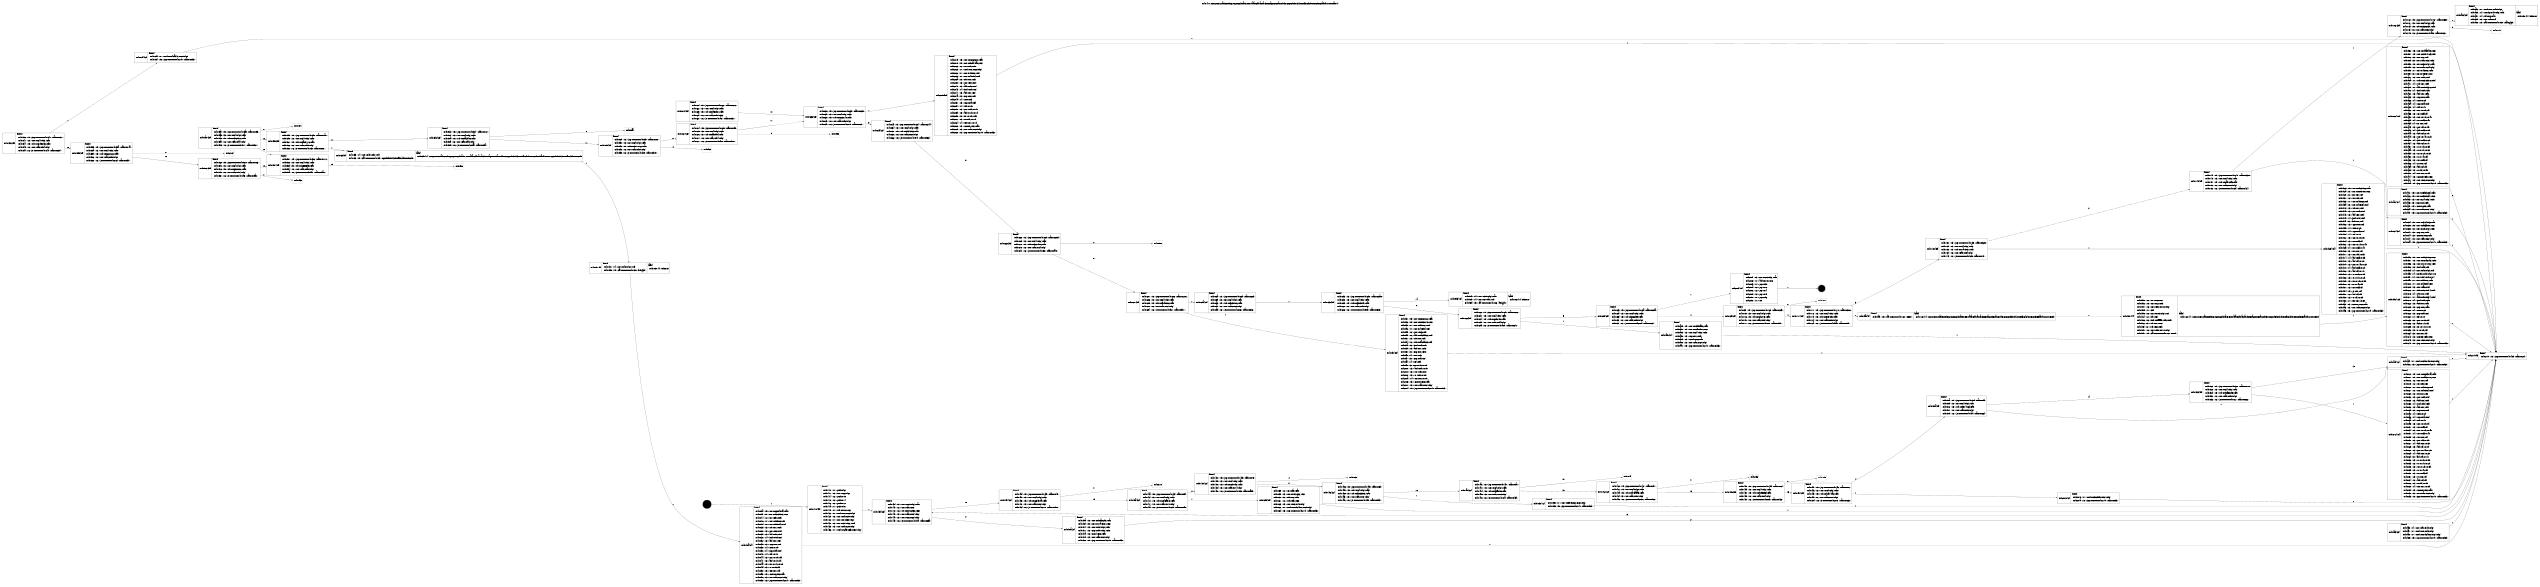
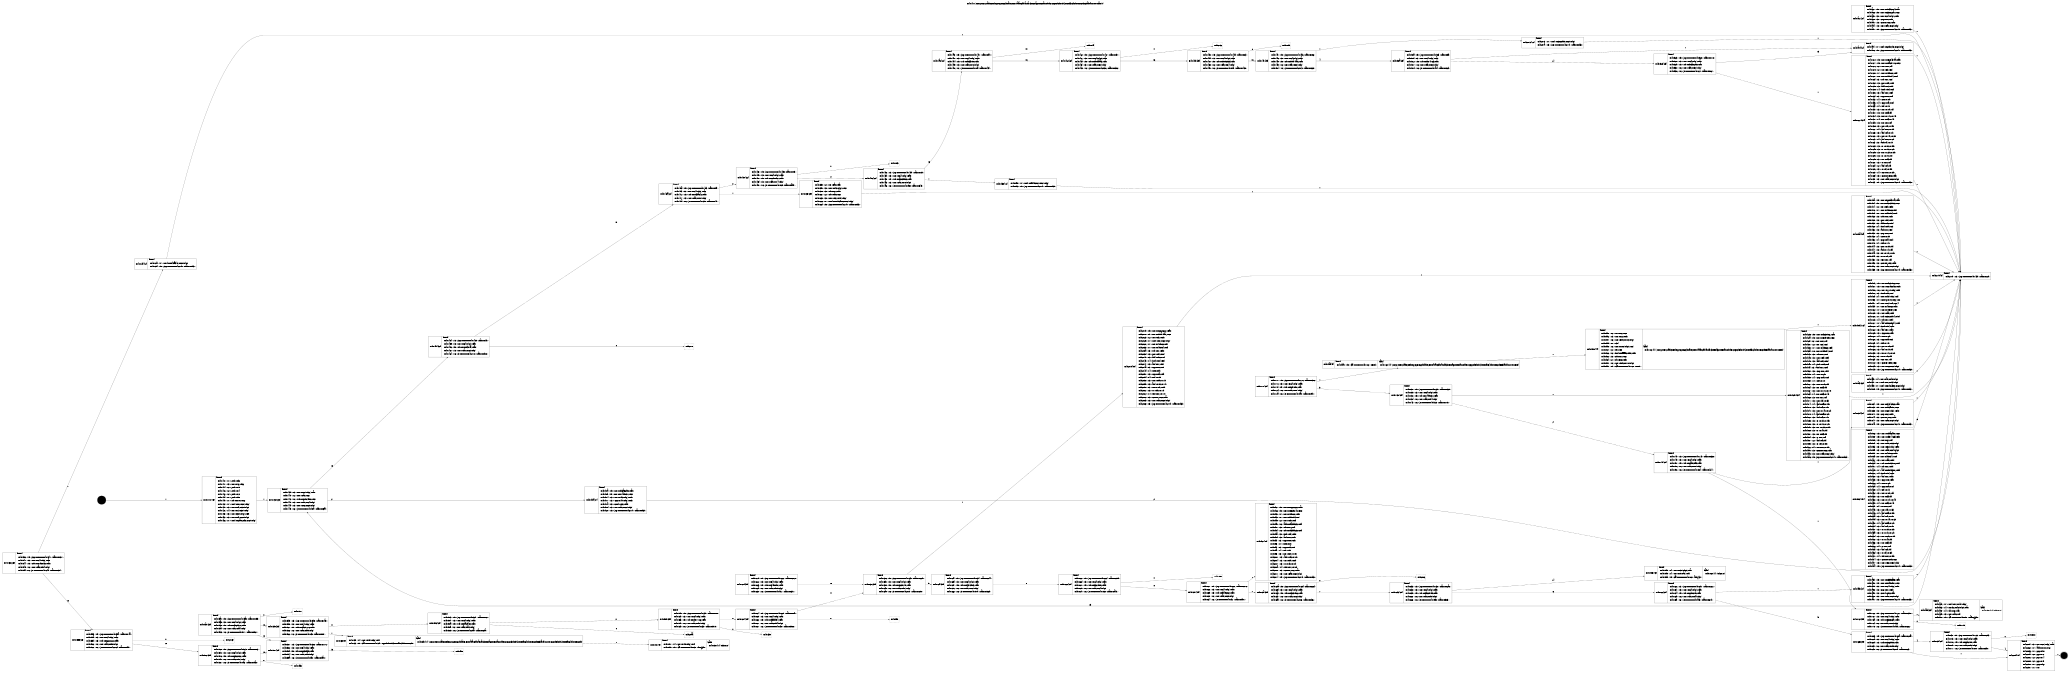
(1787, 316) -> (1999, 649)
(1956, 354) -> none
(649, 429) -> none
none -> (1421, 577)
